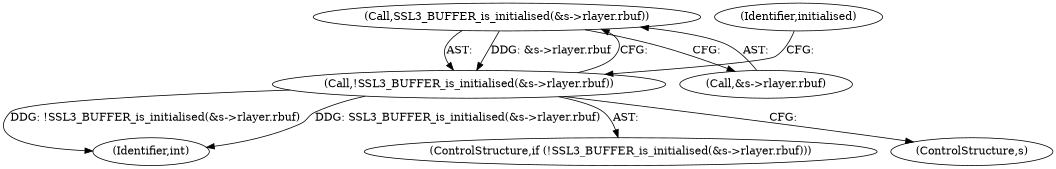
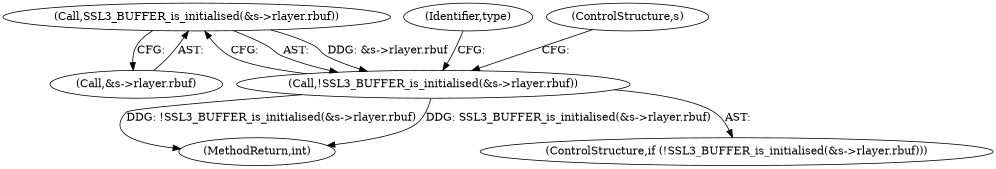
(799, 17) -> (468, 17)
(735, 118) -> (536, 49)
(151, 152) -> (257, 152)
